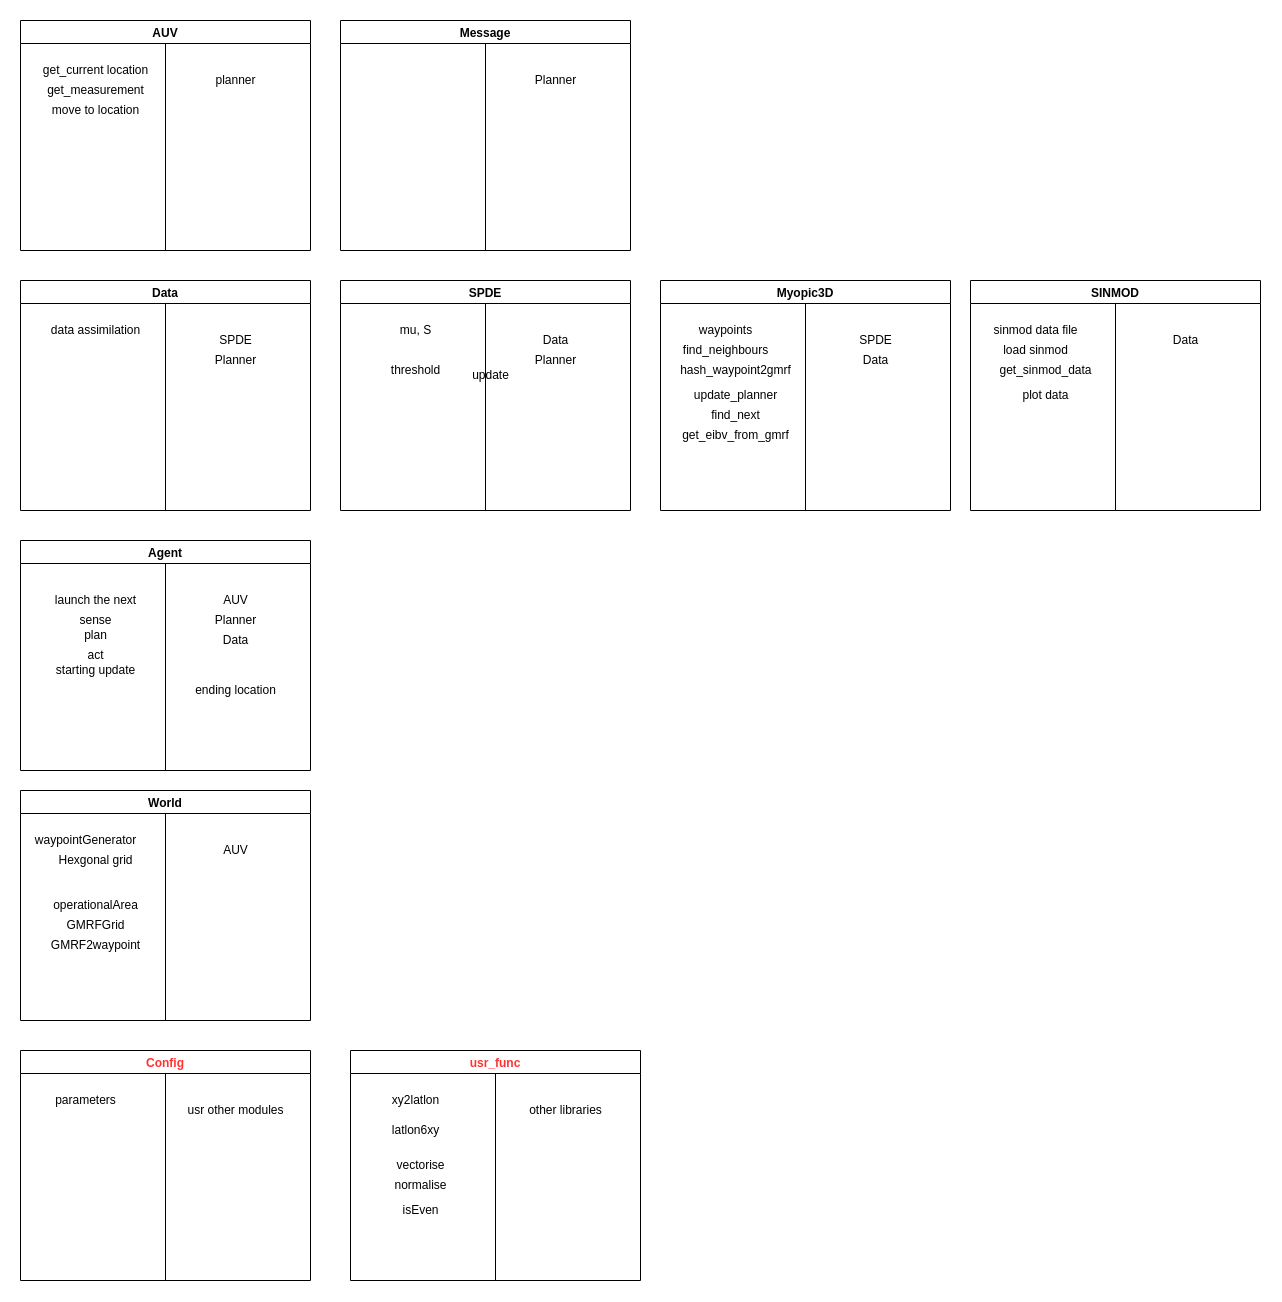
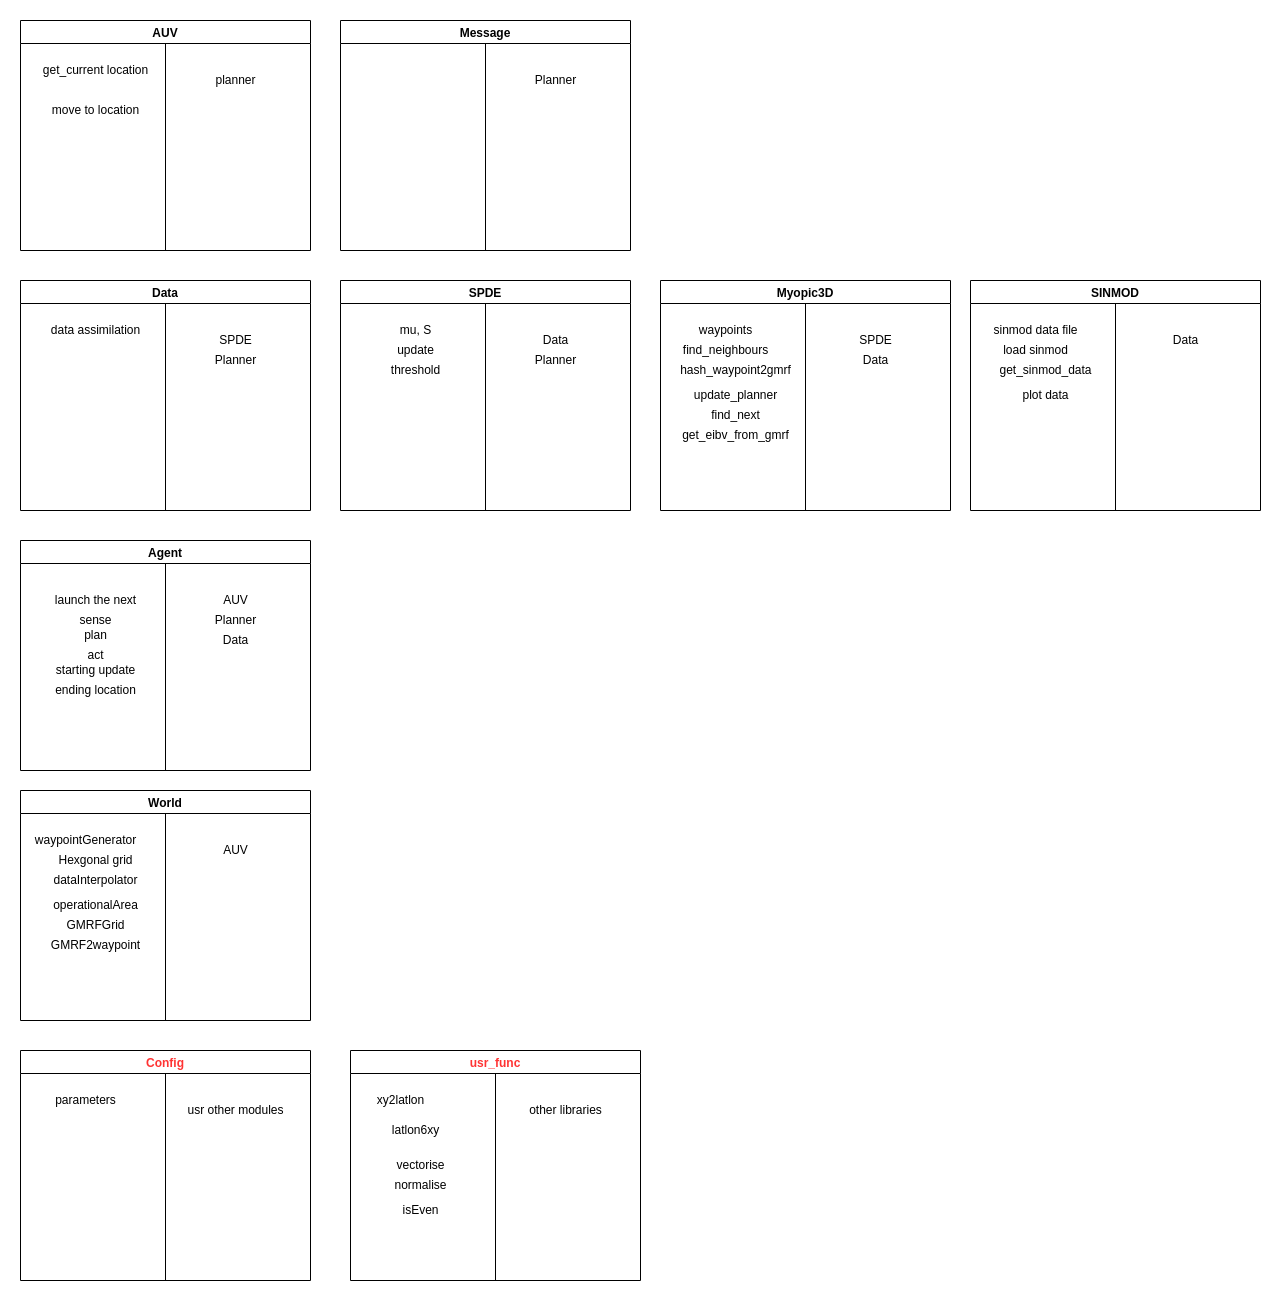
(96, 91) -> none
(491, 376) -> (416, 351)
(236, 691) -> (96, 691)
none -> (96, 881)
(416, 1101) -> (401, 1101)
